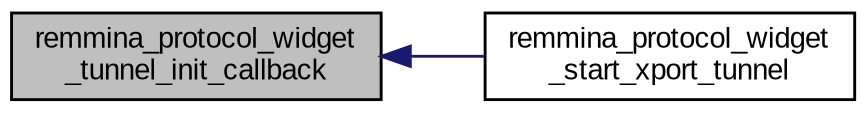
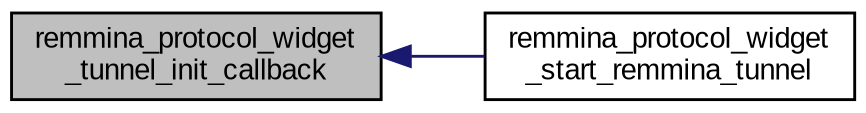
(670, 56) -> (670, 56)
